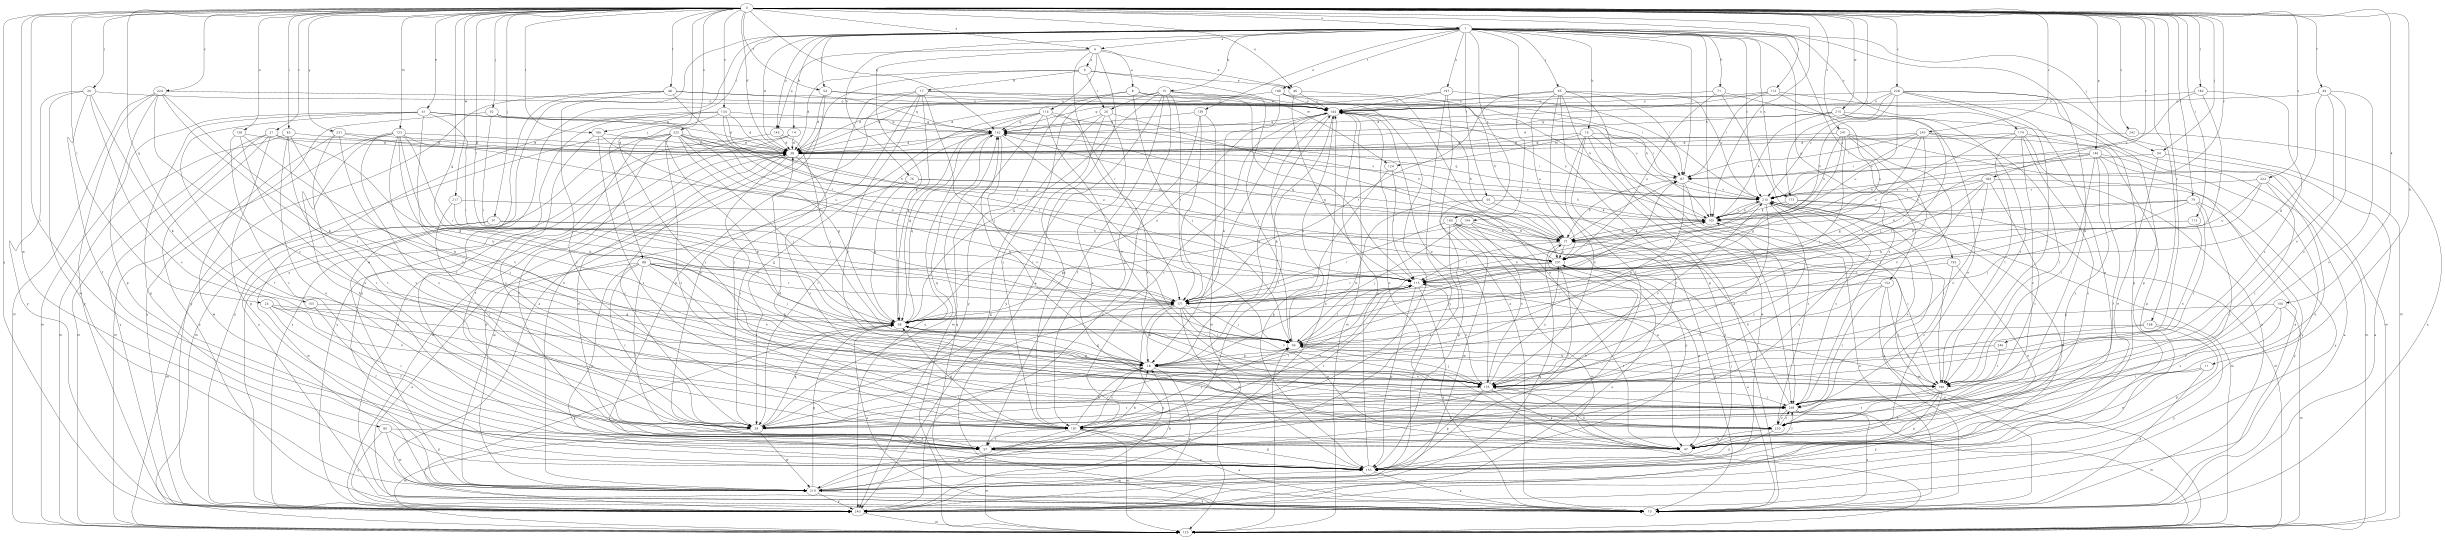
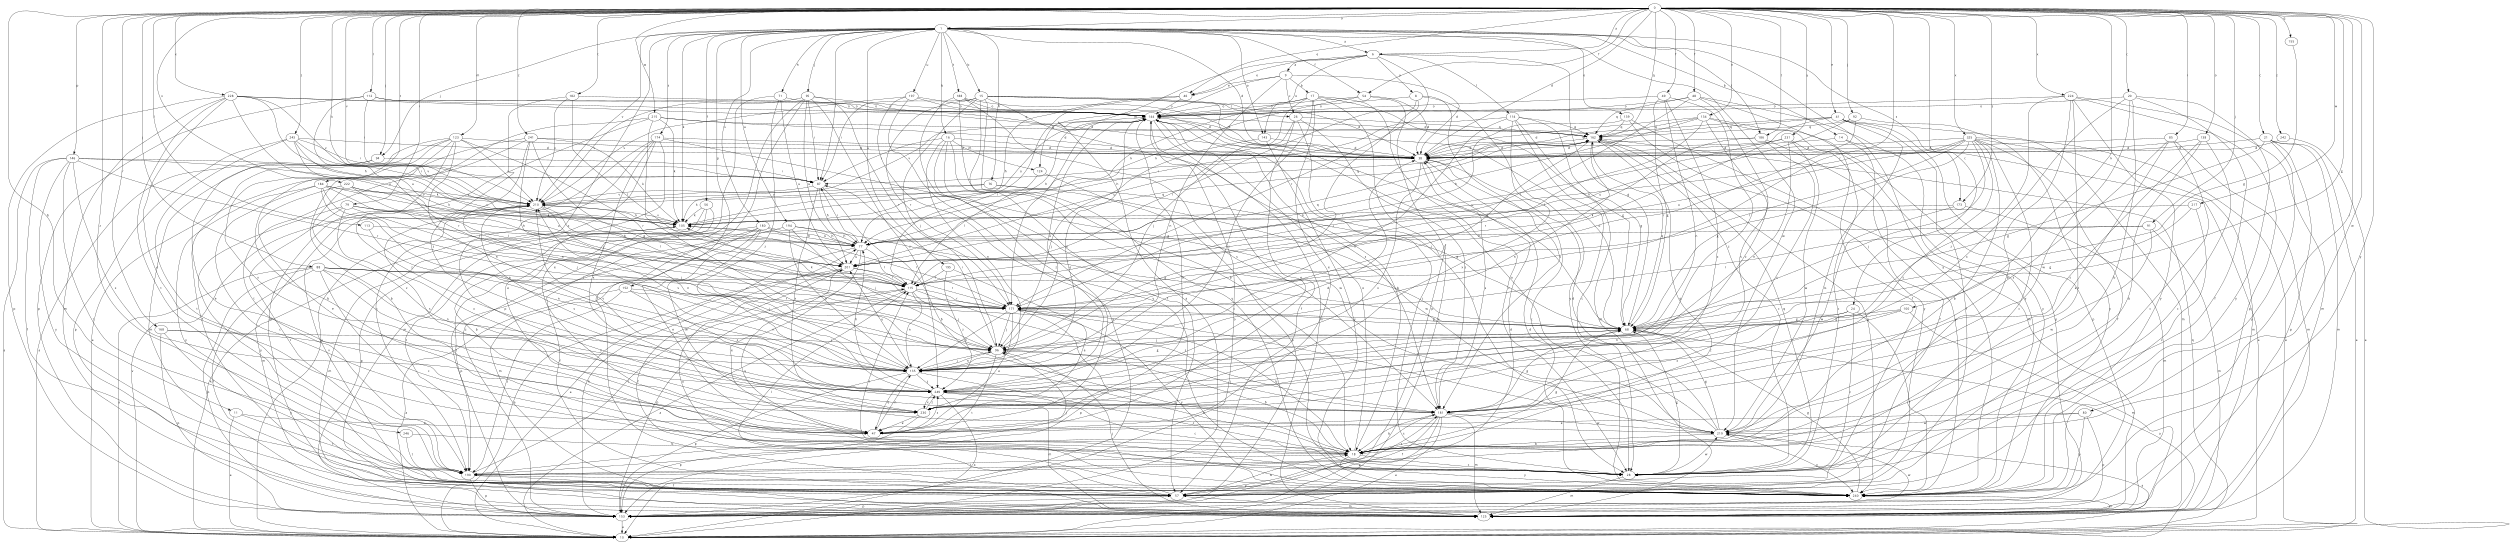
(615, 244) -> (1153, 303)
(1740, 326) -> none
none -> (957, 363)
(644, 438) -> none
